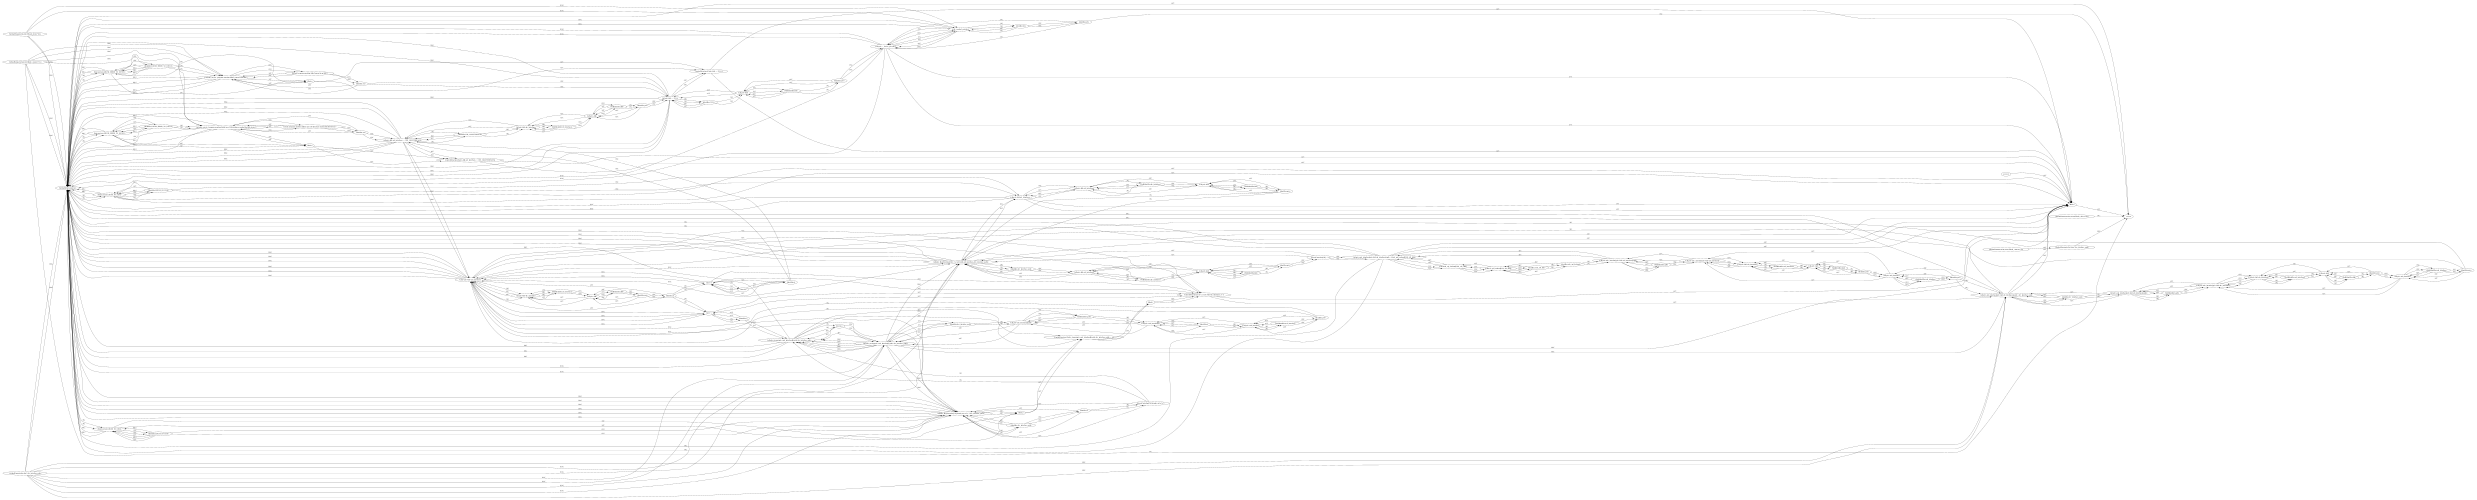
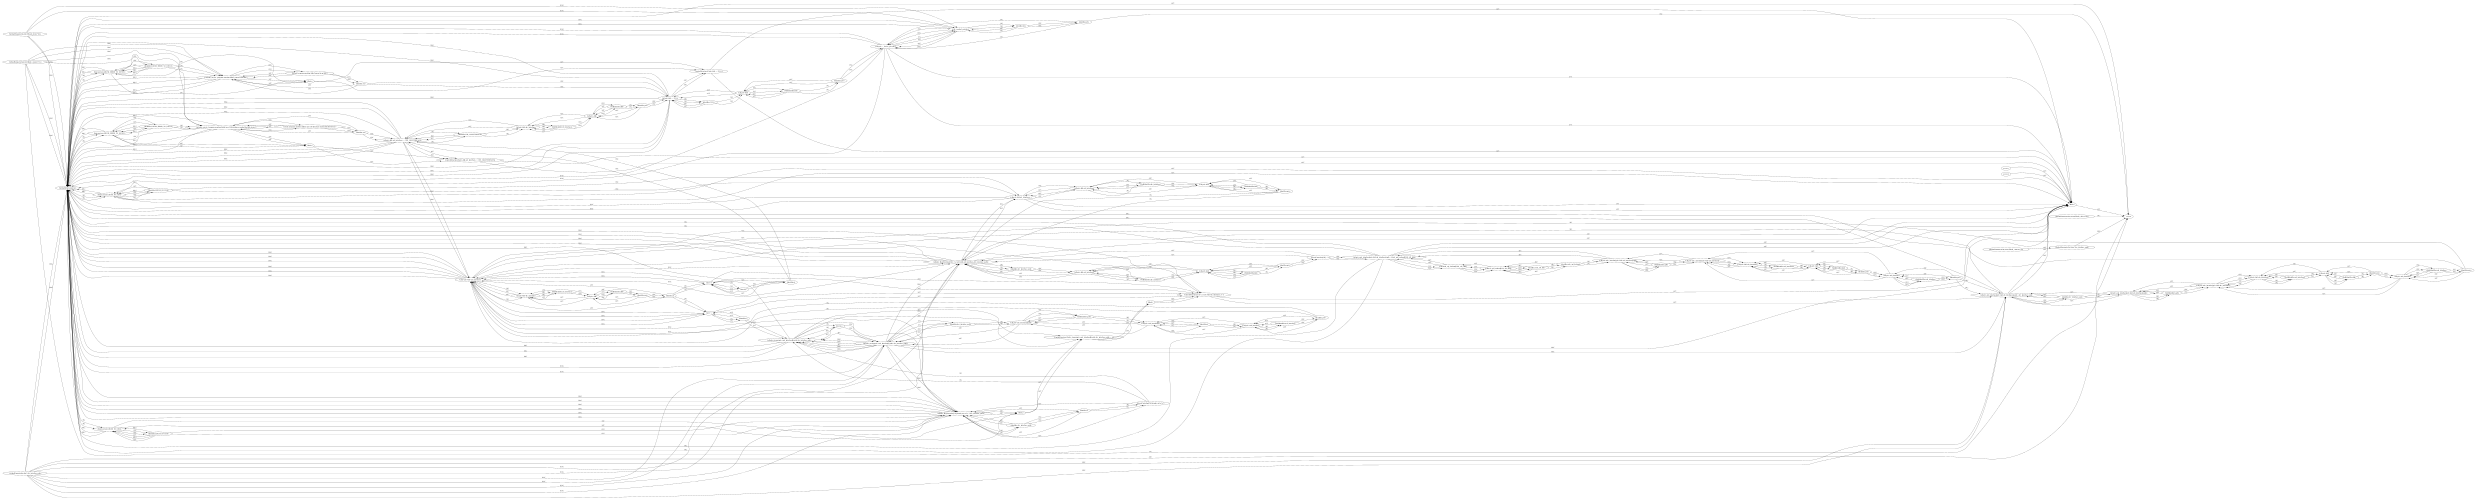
none -> (2006, 168)
none -> (1159, 458)
